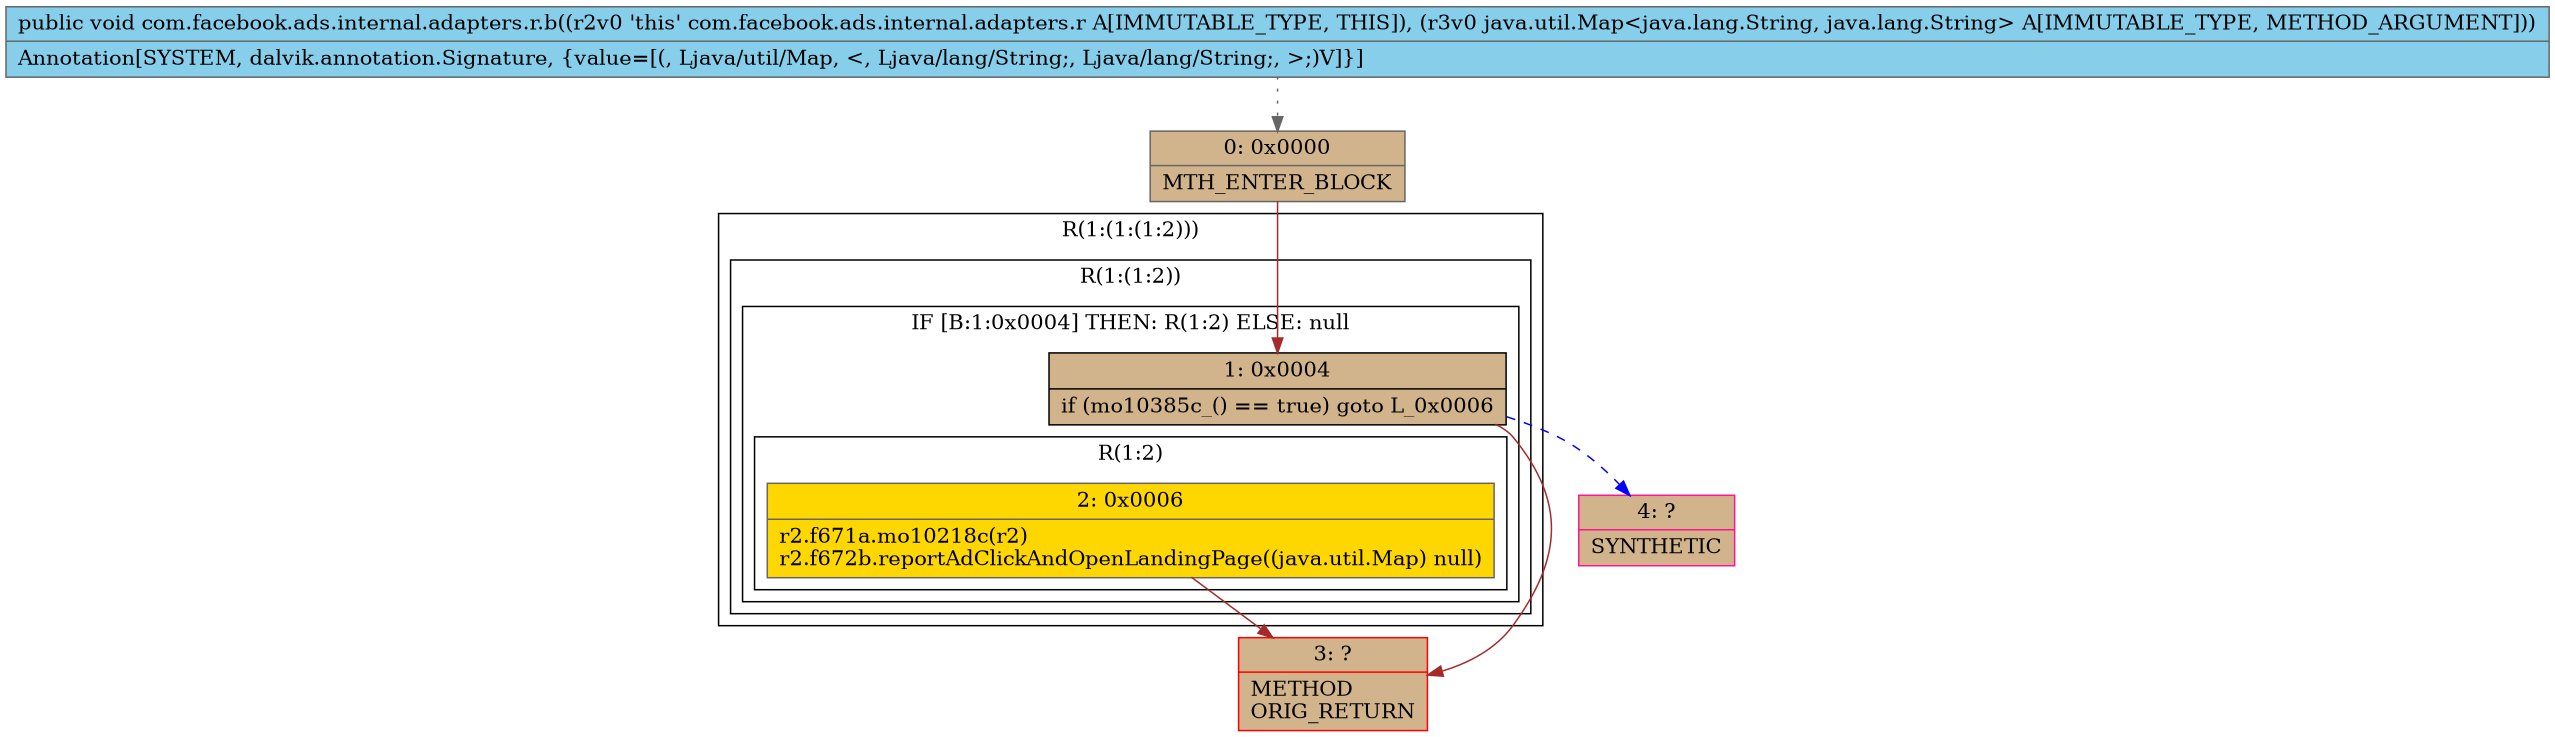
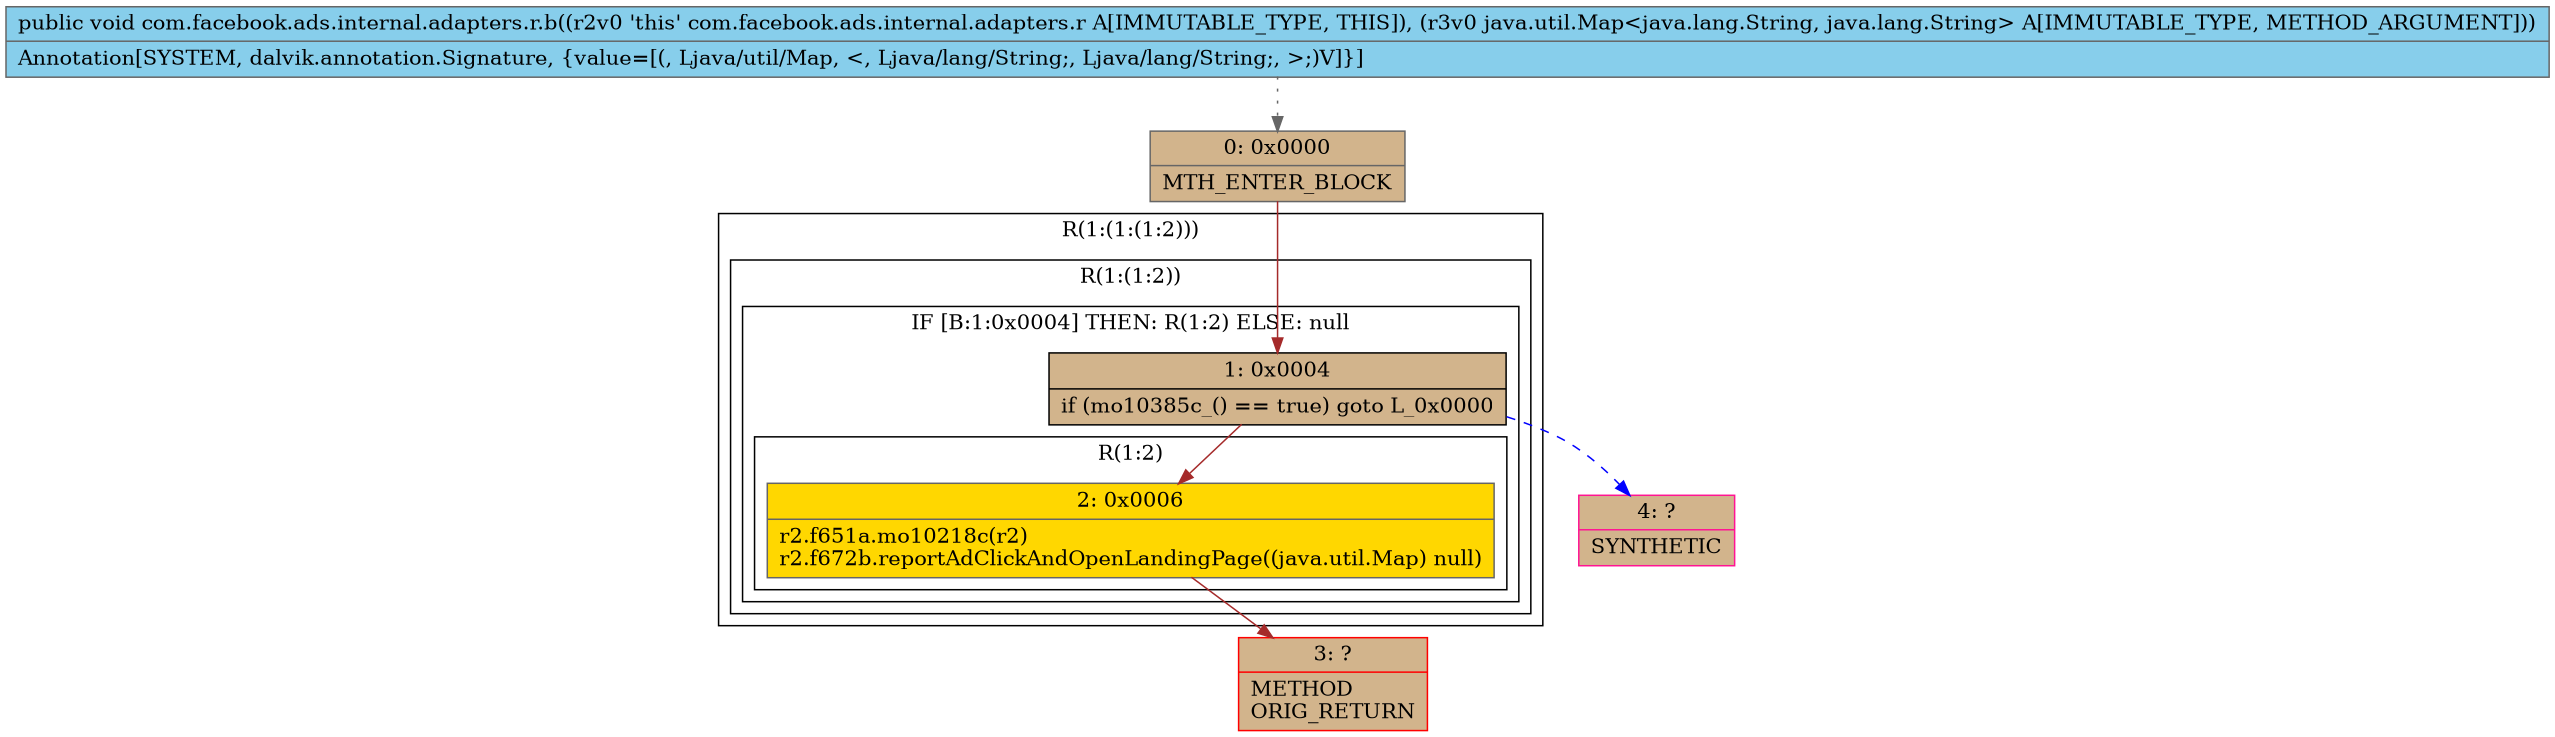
(1278, 406) -> (1278, 406)
(904, 537) -> (904, 537)
(1546, 562) -> (1216, 449)
